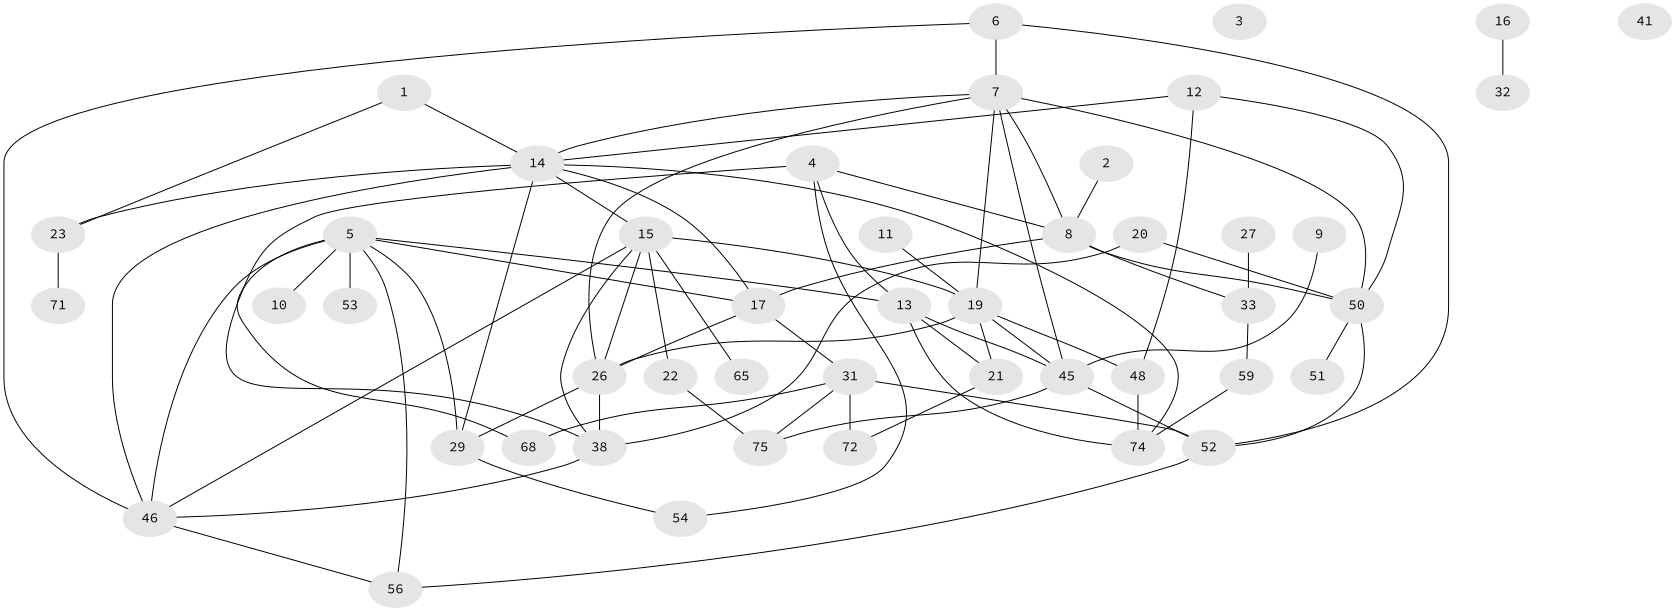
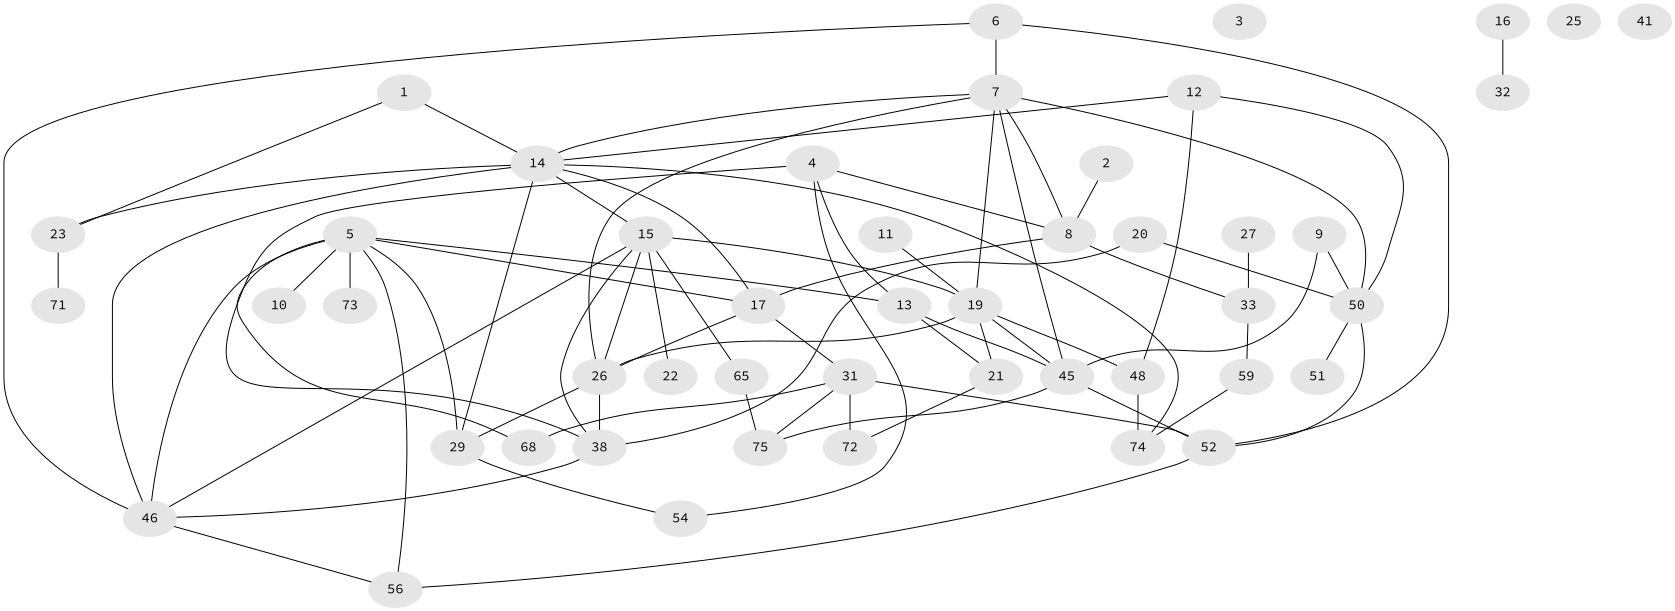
none -> (1574, 22)
(1210, 276) -> (1338, 270)
(350, 306) -> (350, 306)
(715, 412) -> (752, 415)
(992, 413) -> none
